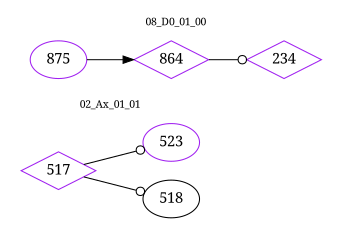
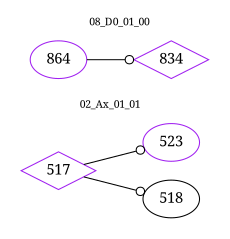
(58, 60) -> none
(171, 60) -> (58, 60)
(284, 60) -> (171, 60)
